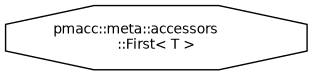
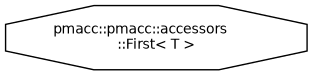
(156, 38) -> (156, 38)
